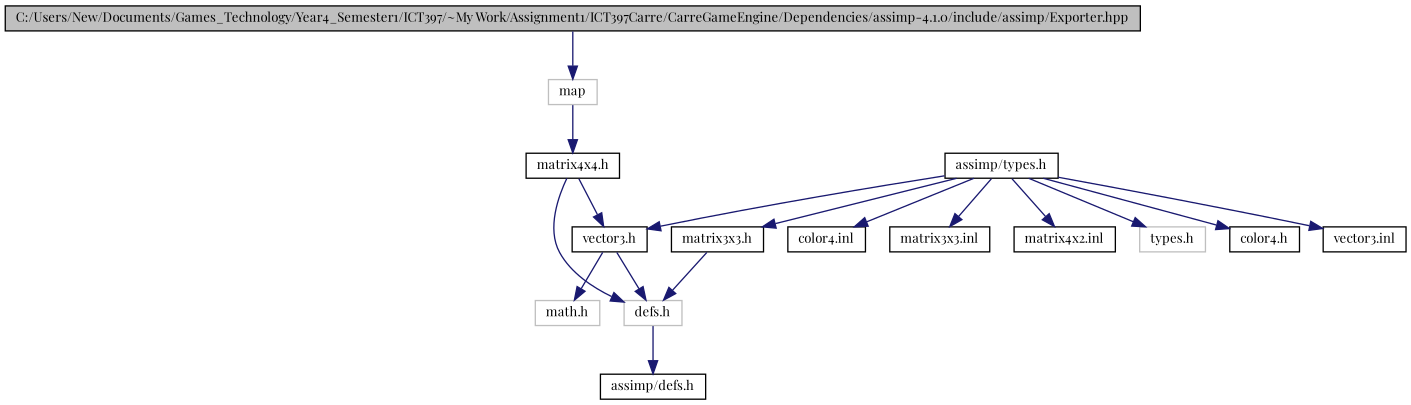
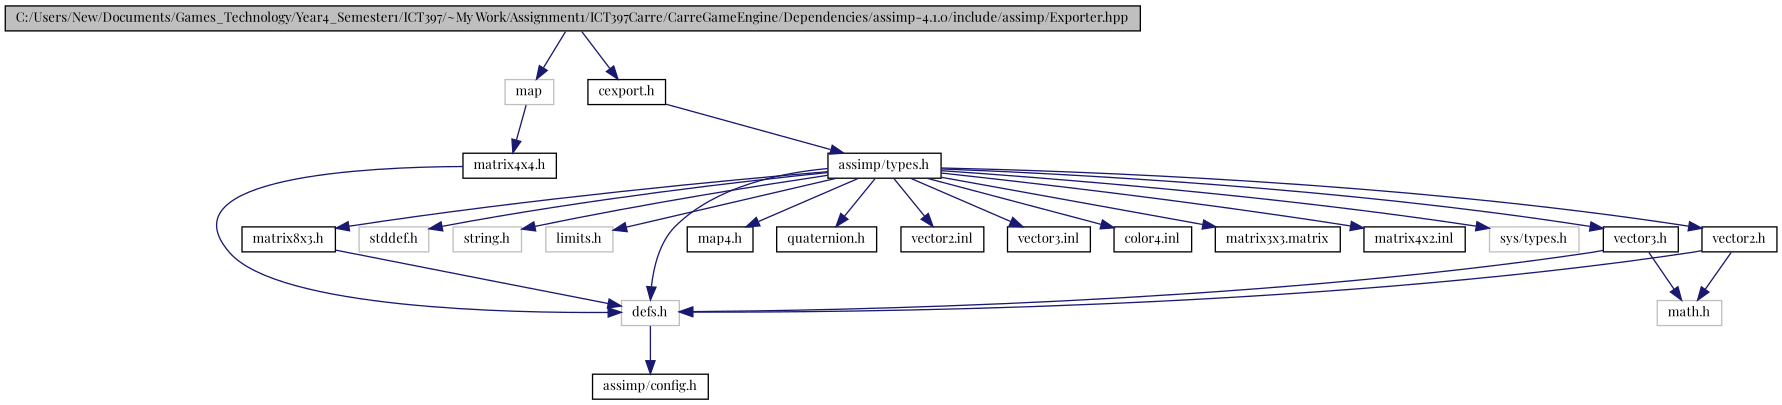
none -> (627, 92)
(588, 197) -> none
none -> (678, 224)
none -> (394, 239)
none -> (579, 239)
(717, 239) -> (289, 239)
none -> (827, 239)
(940, 239) -> (1278, 239)
none -> (942, 239)
(1173, 239) -> (487, 239)
(1265, 239) -> (720, 239)
none -> (1534, 239)
none -> (1739, 239)
(653, 387) -> (650, 387)
